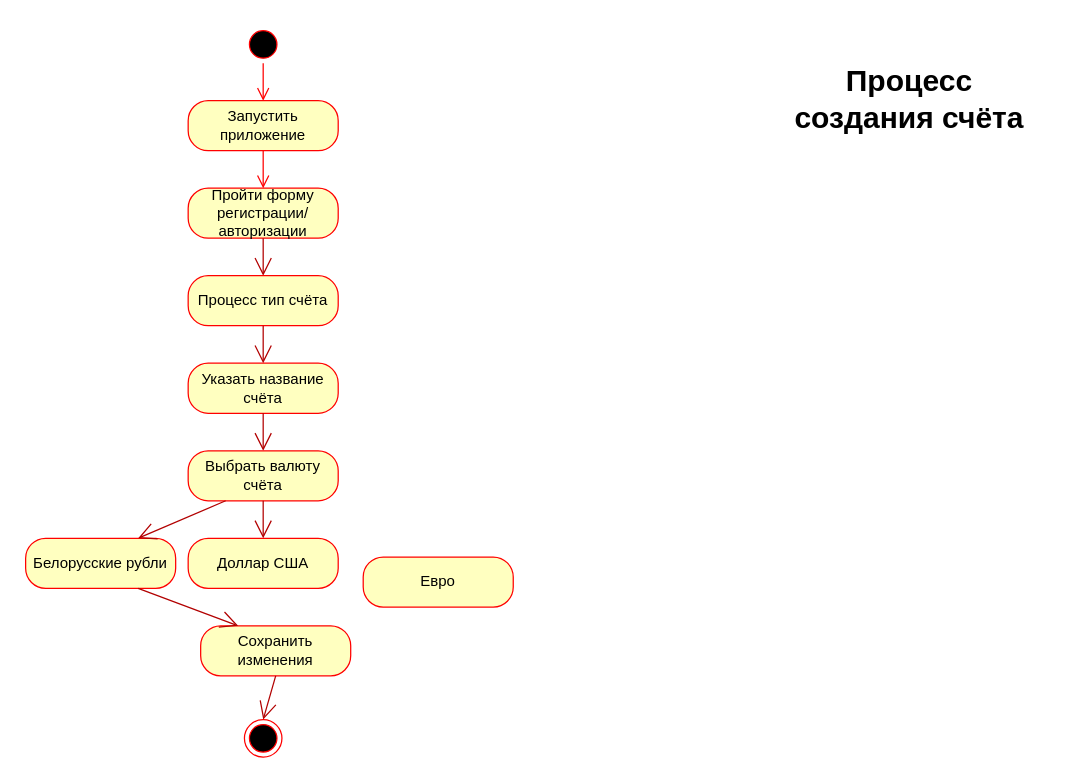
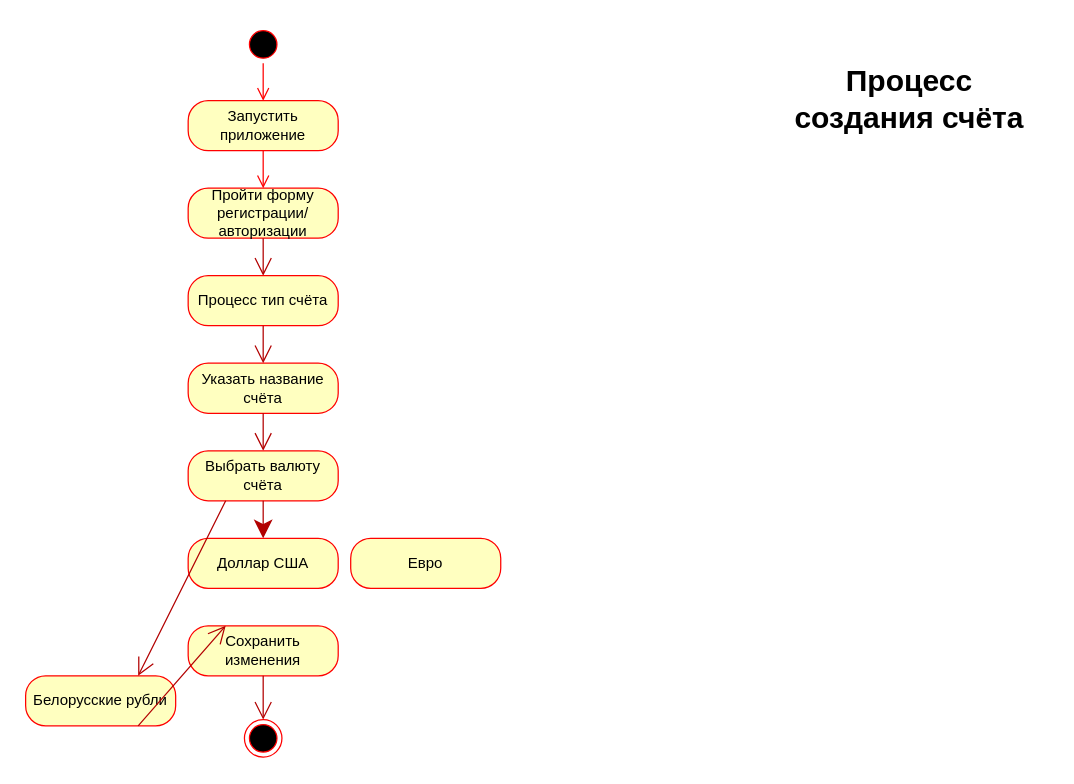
(263, 527) -> (263, 522)
(101, 563) -> (101, 701)
(438, 582) -> (426, 563)
(276, 651) -> (263, 651)
